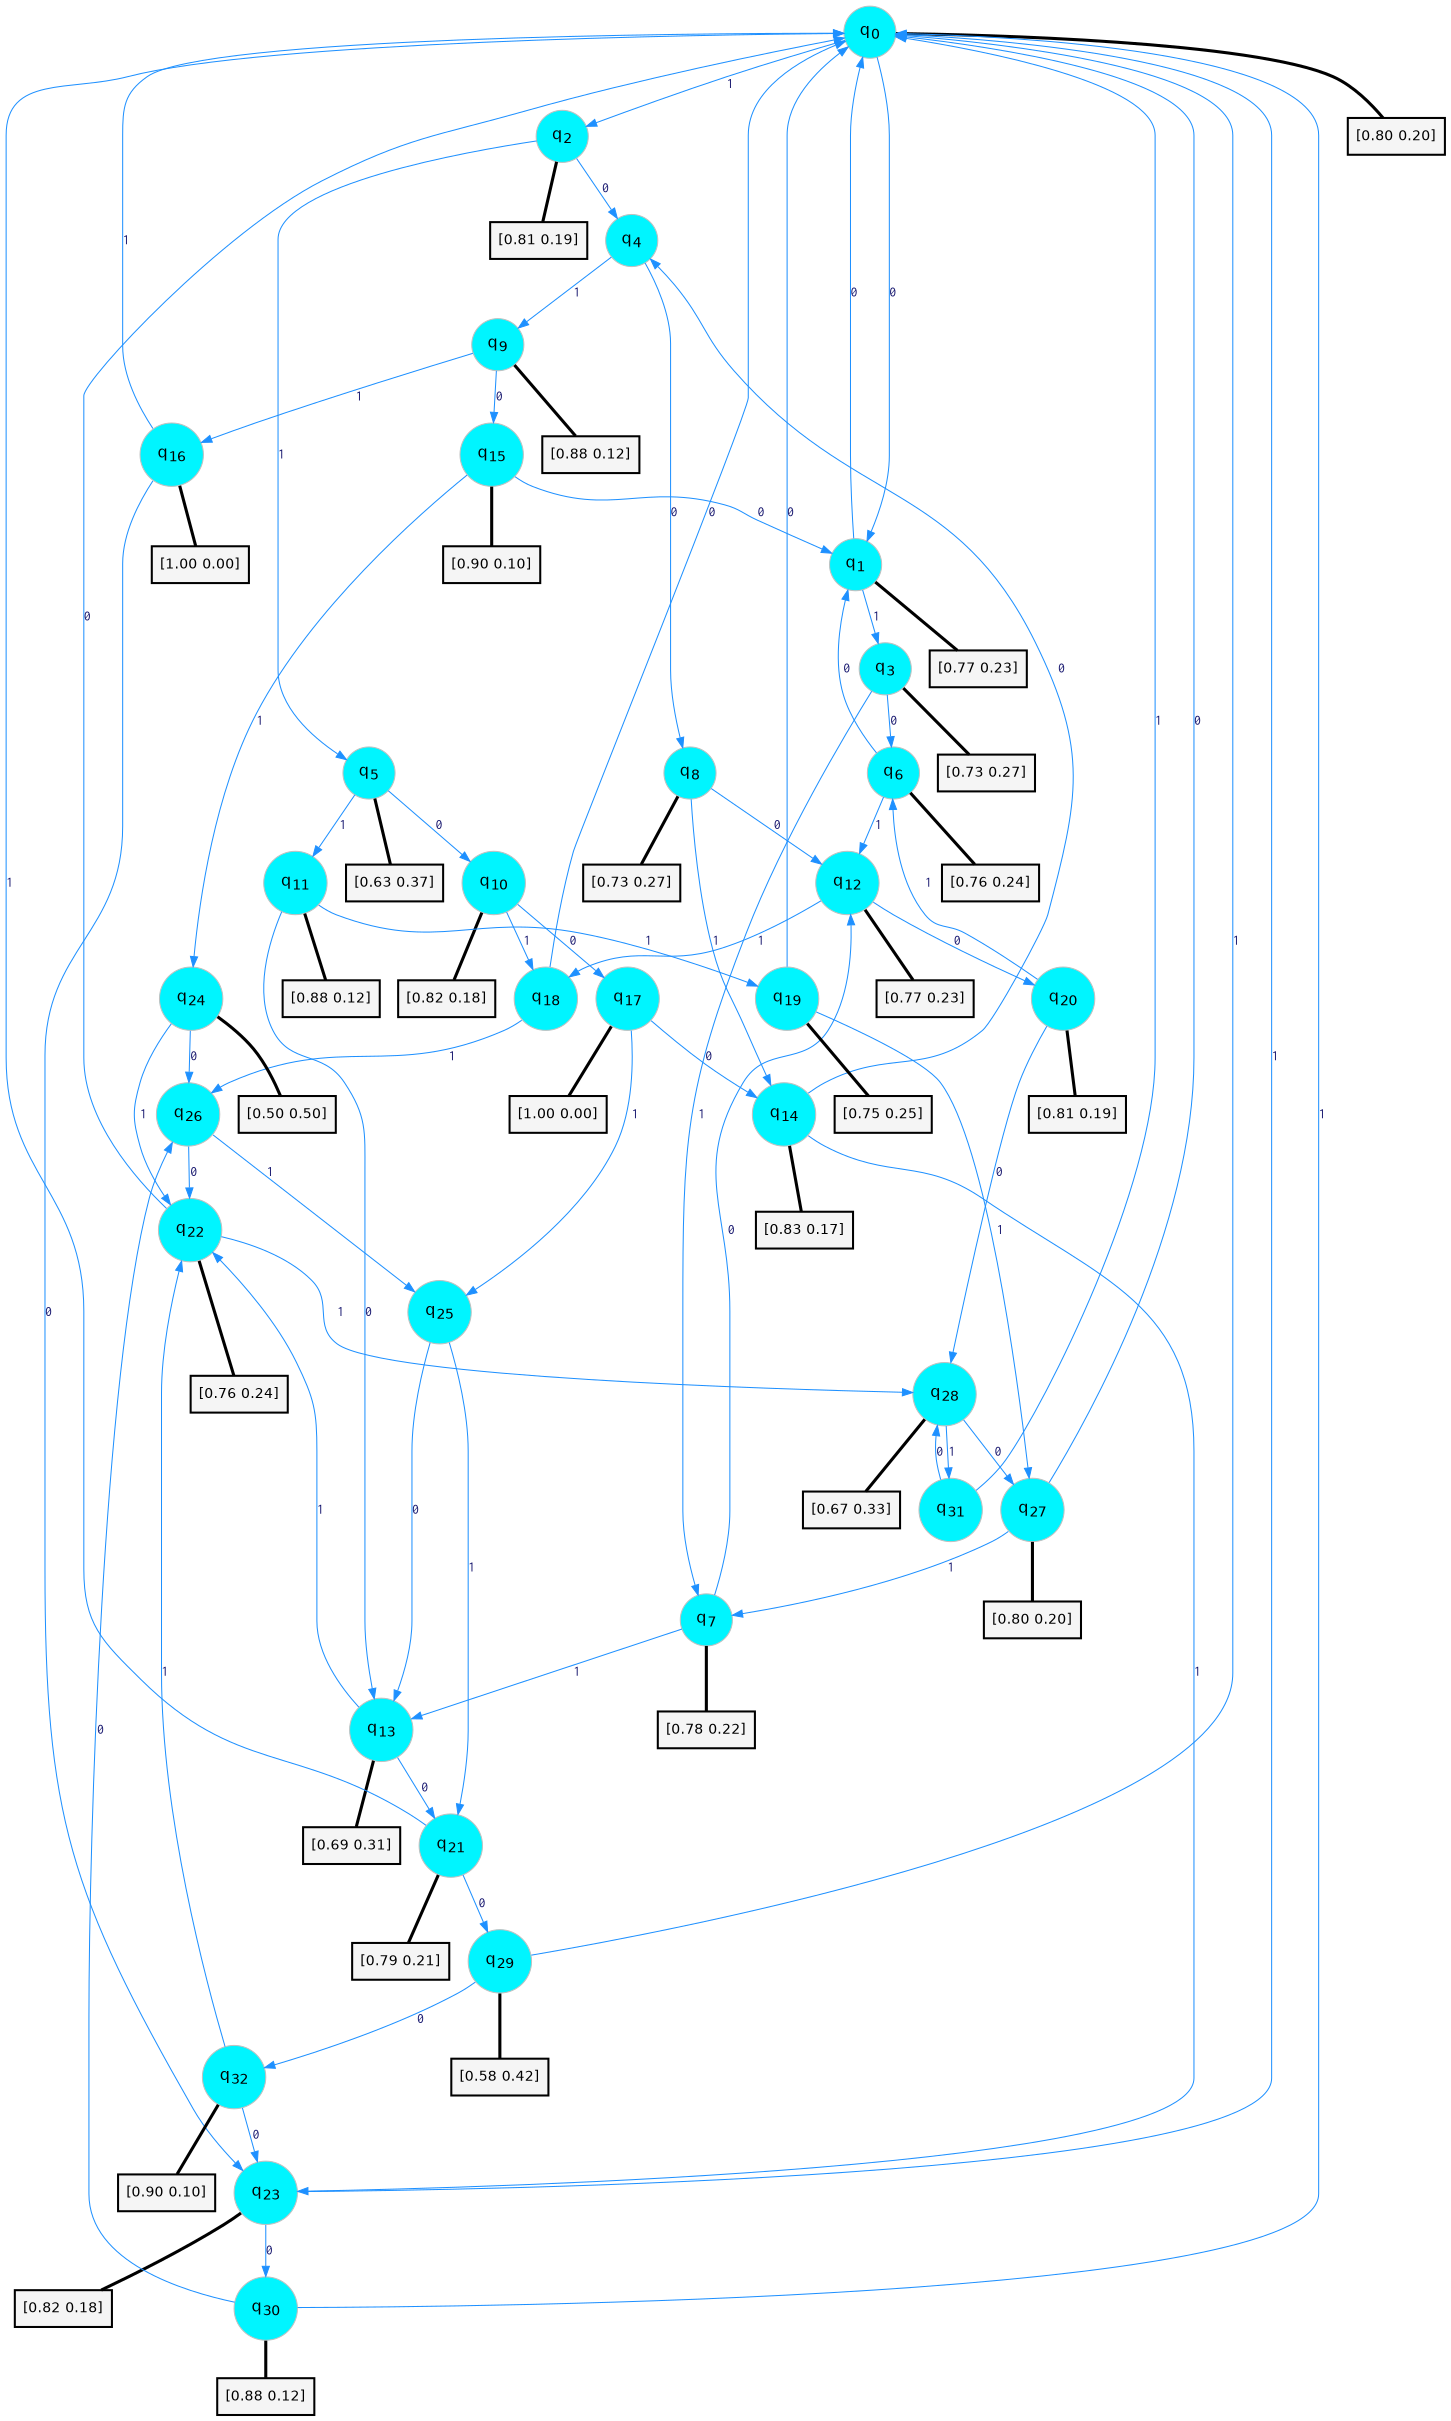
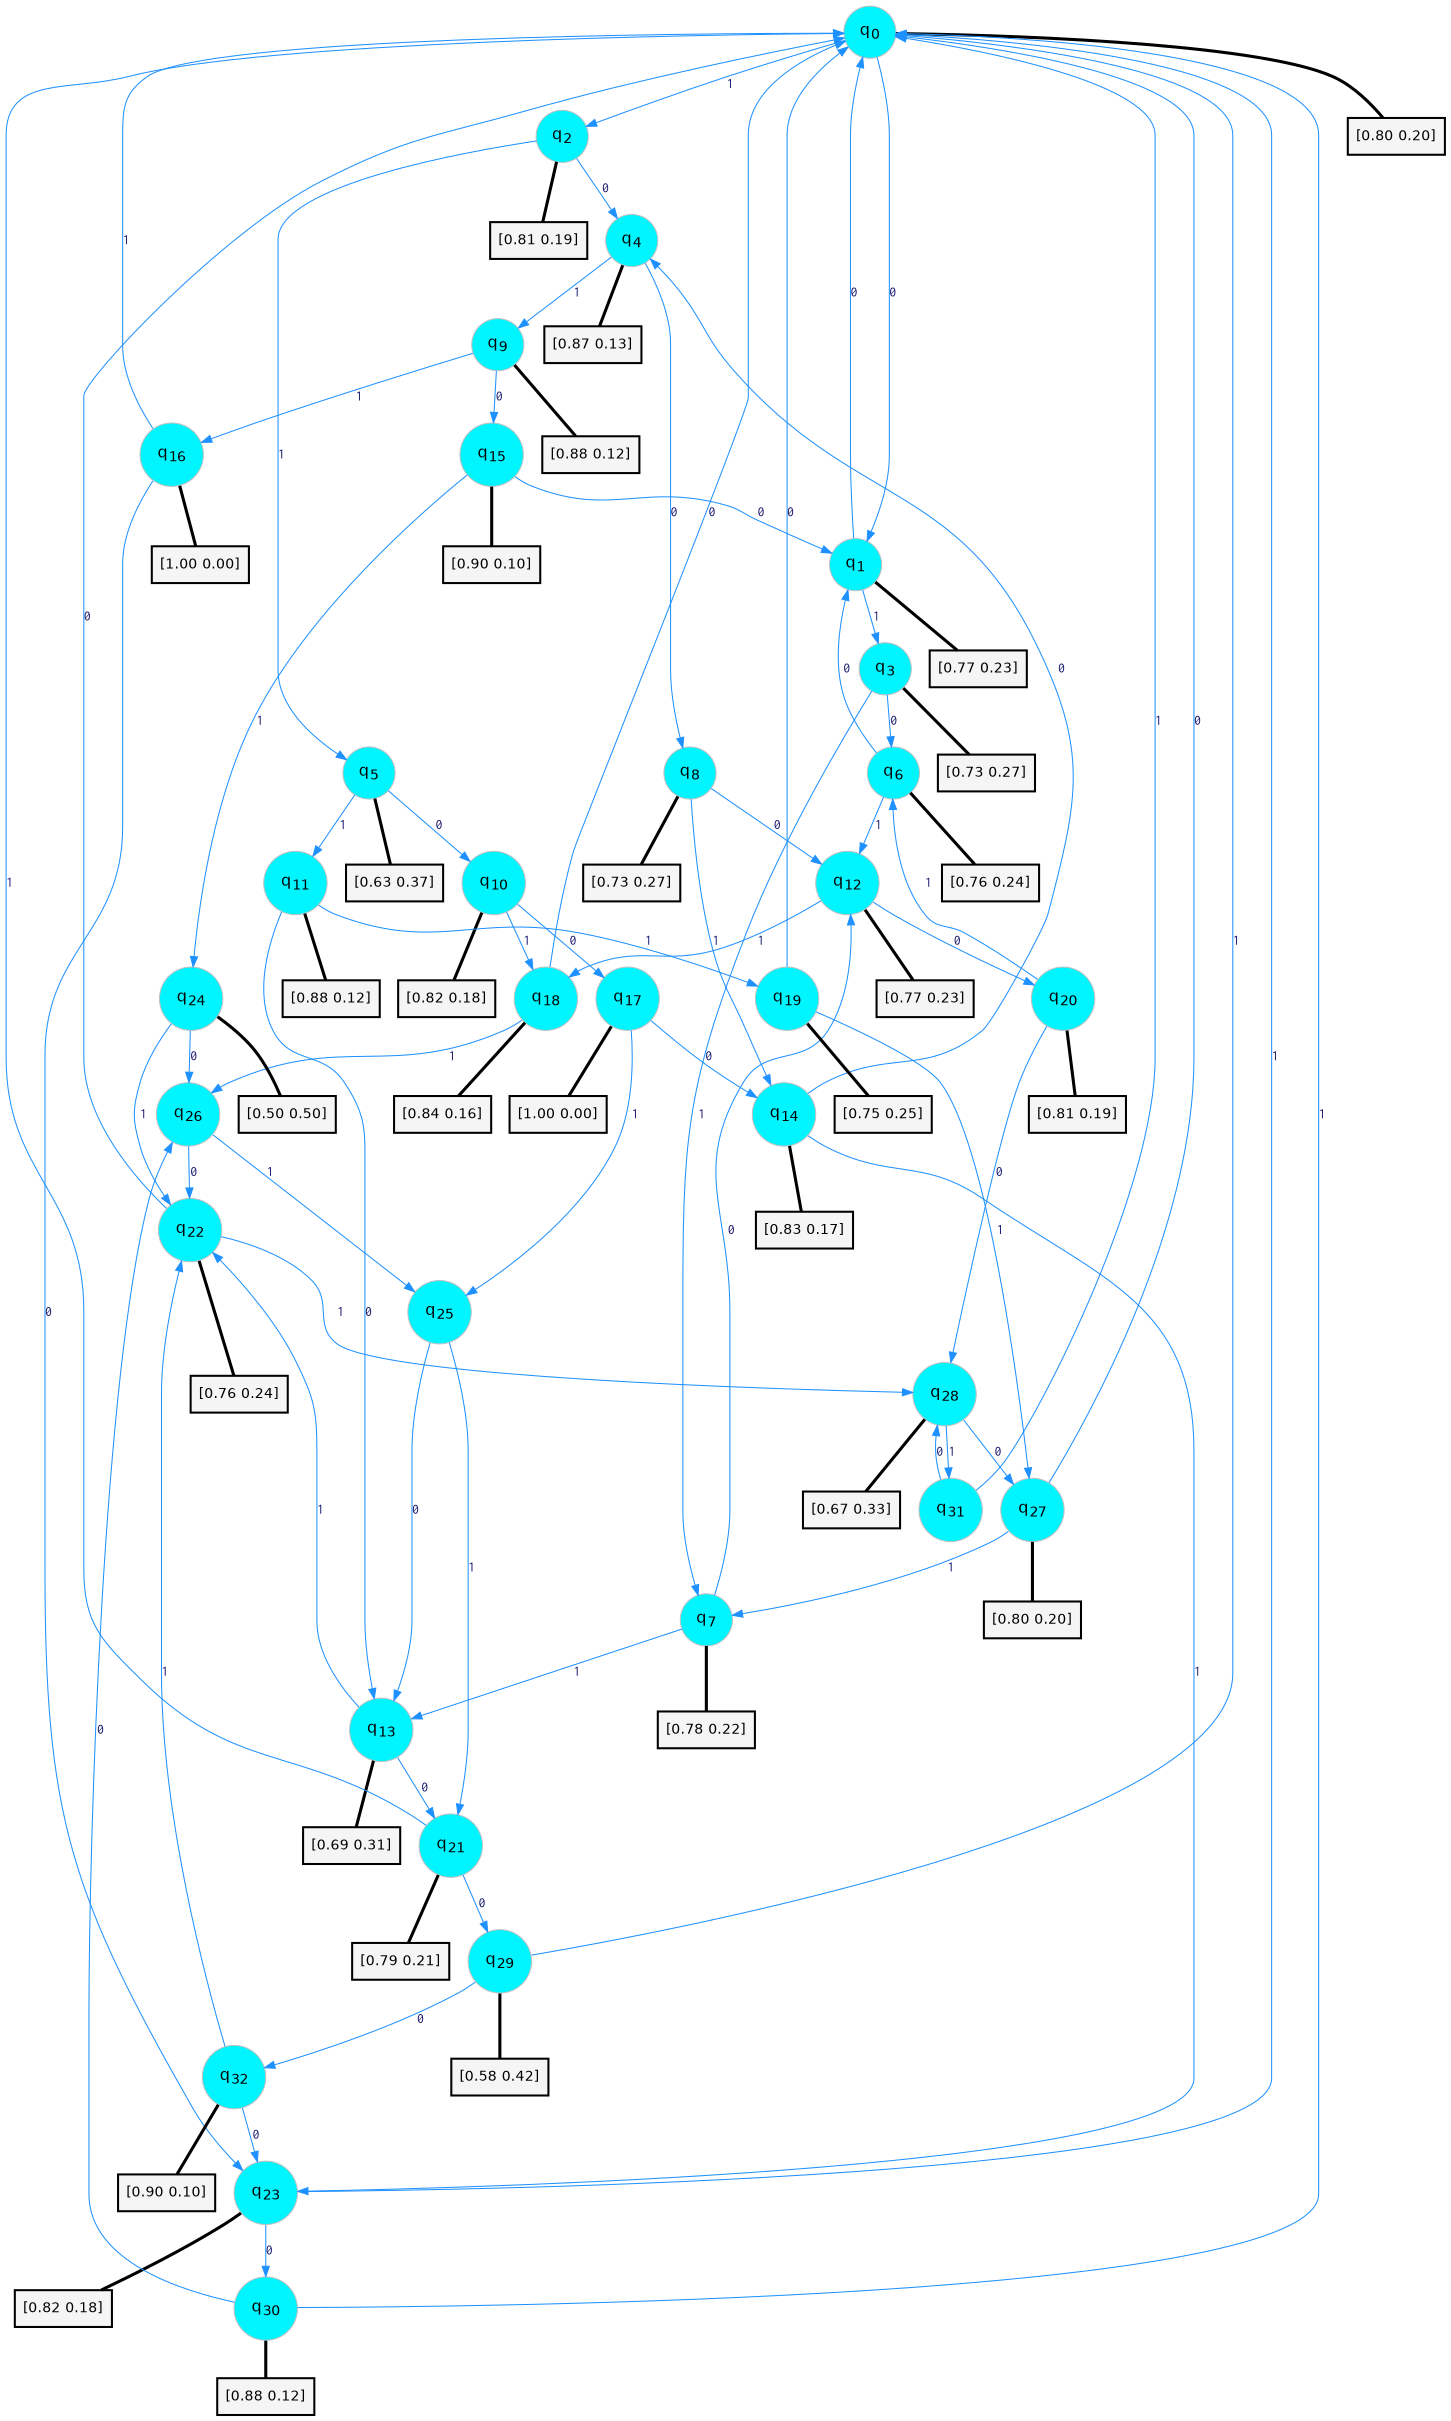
none -> (593, 345)
none -> (443, 1114)
